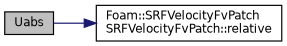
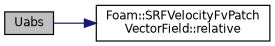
(189, 23) -> (183, 23)
